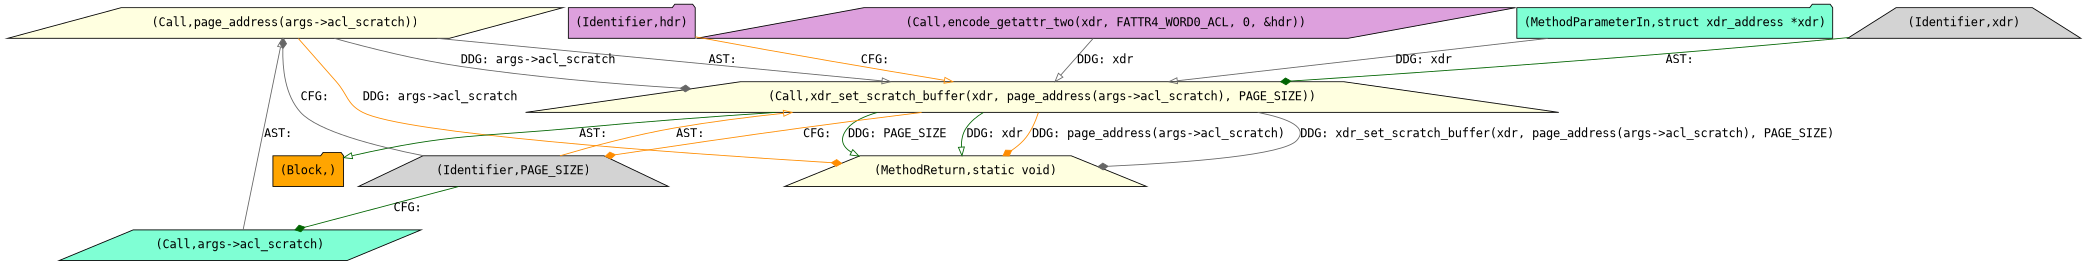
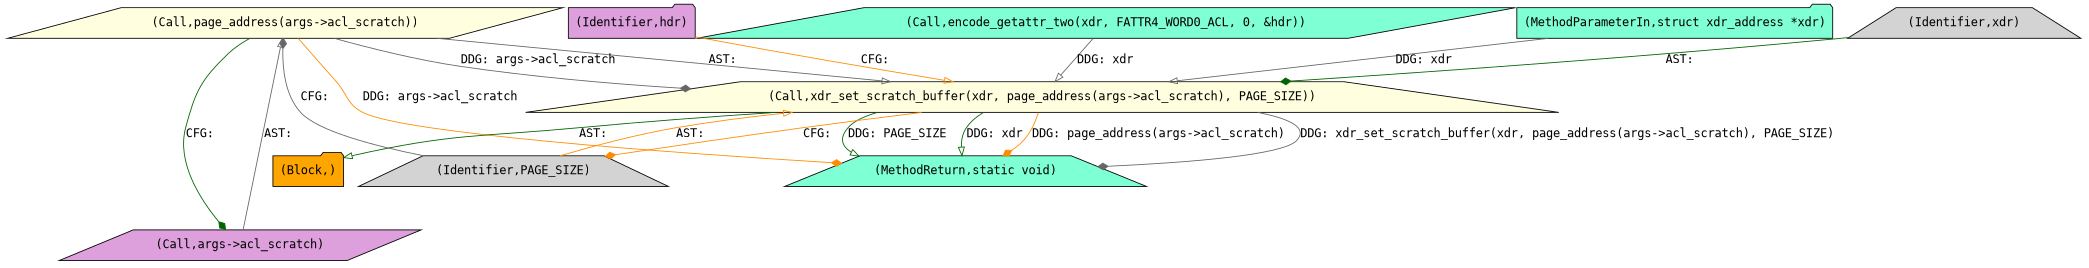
(1106, 23) -> (1106, 23)
(966, 171) -> (966, 171)
(382, 207) -> (187, 123)
(240, 245) -> (240, 245)
